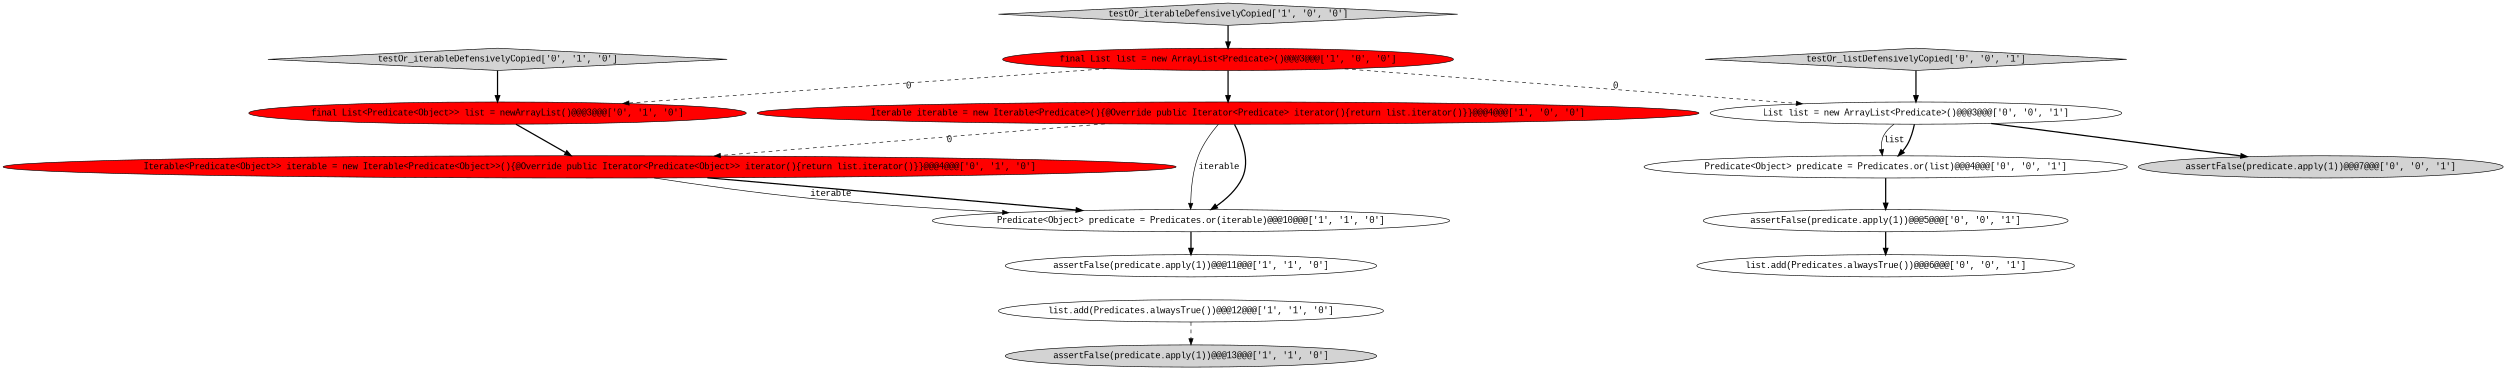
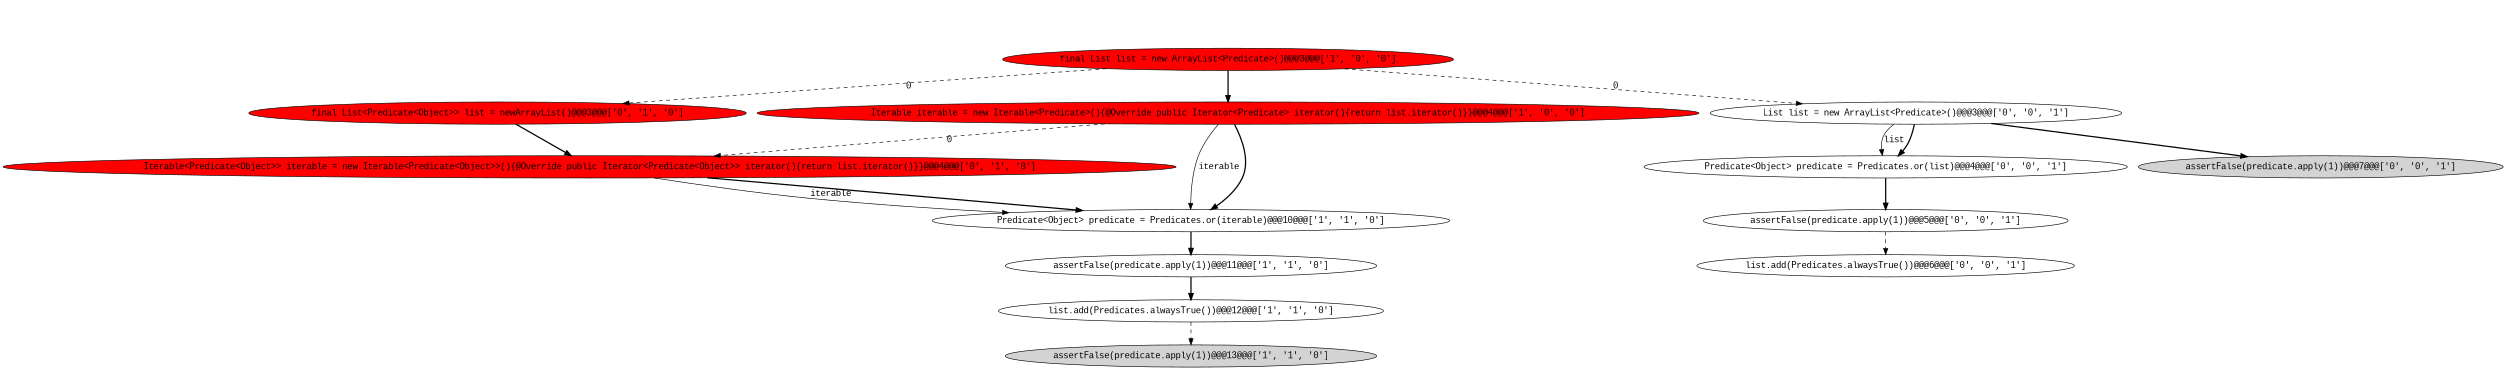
(1228, 14) -> none
(498, 59) -> none
(1916, 59) -> none
(1886, 240) -> (1886, 240)
none -> (1191, 285)
